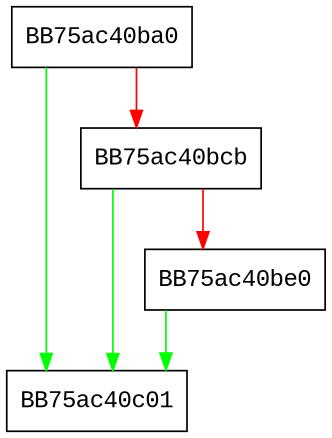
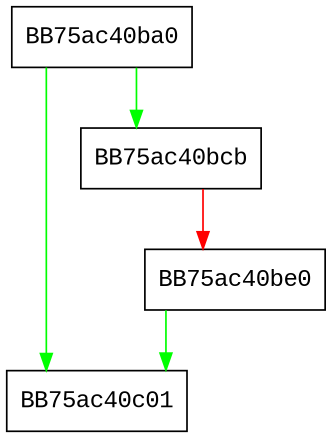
(136, 89) -> (136, 89)
(113, 271) -> none
